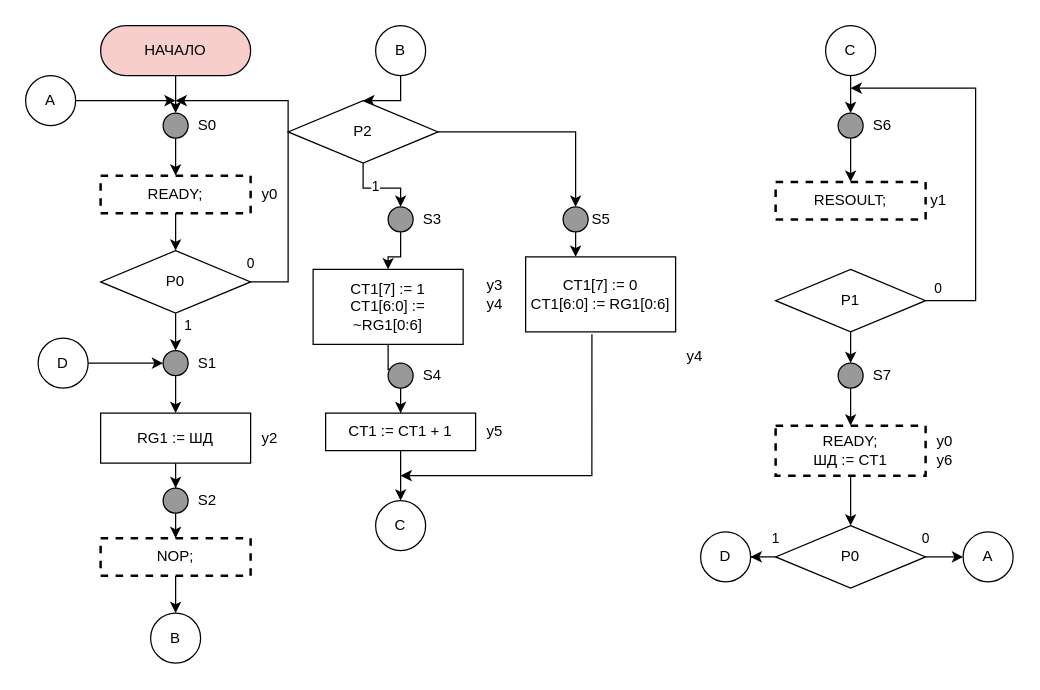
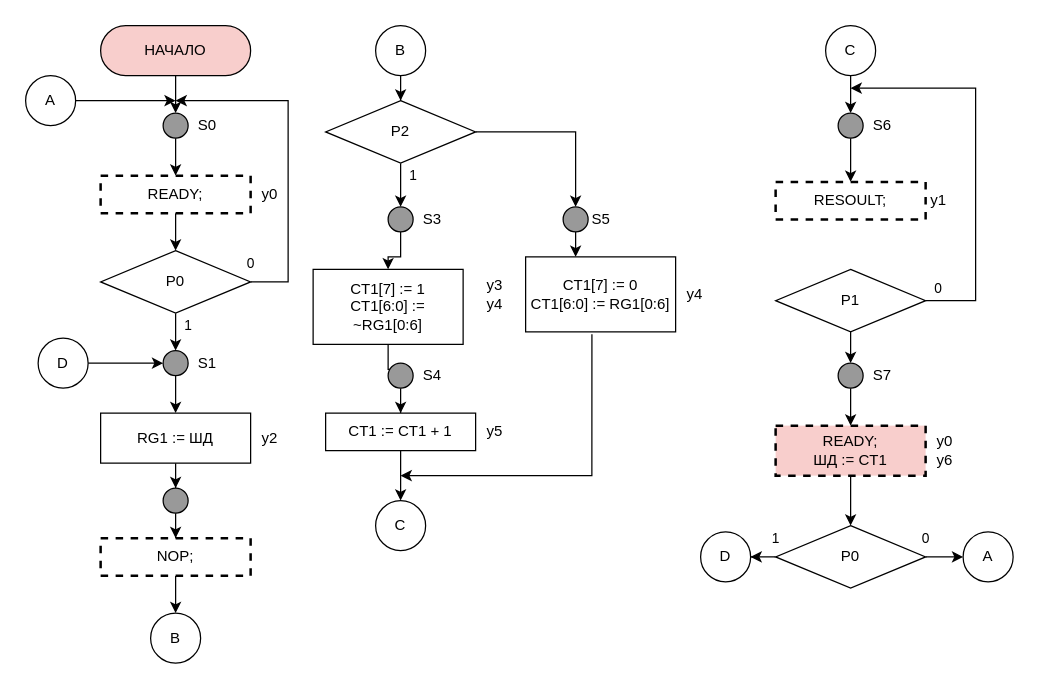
(363, 132) -> (401, 132)
(694, 357) -> (694, 294)
(851, 451) -> (851, 451)
(207, 501) -> none
